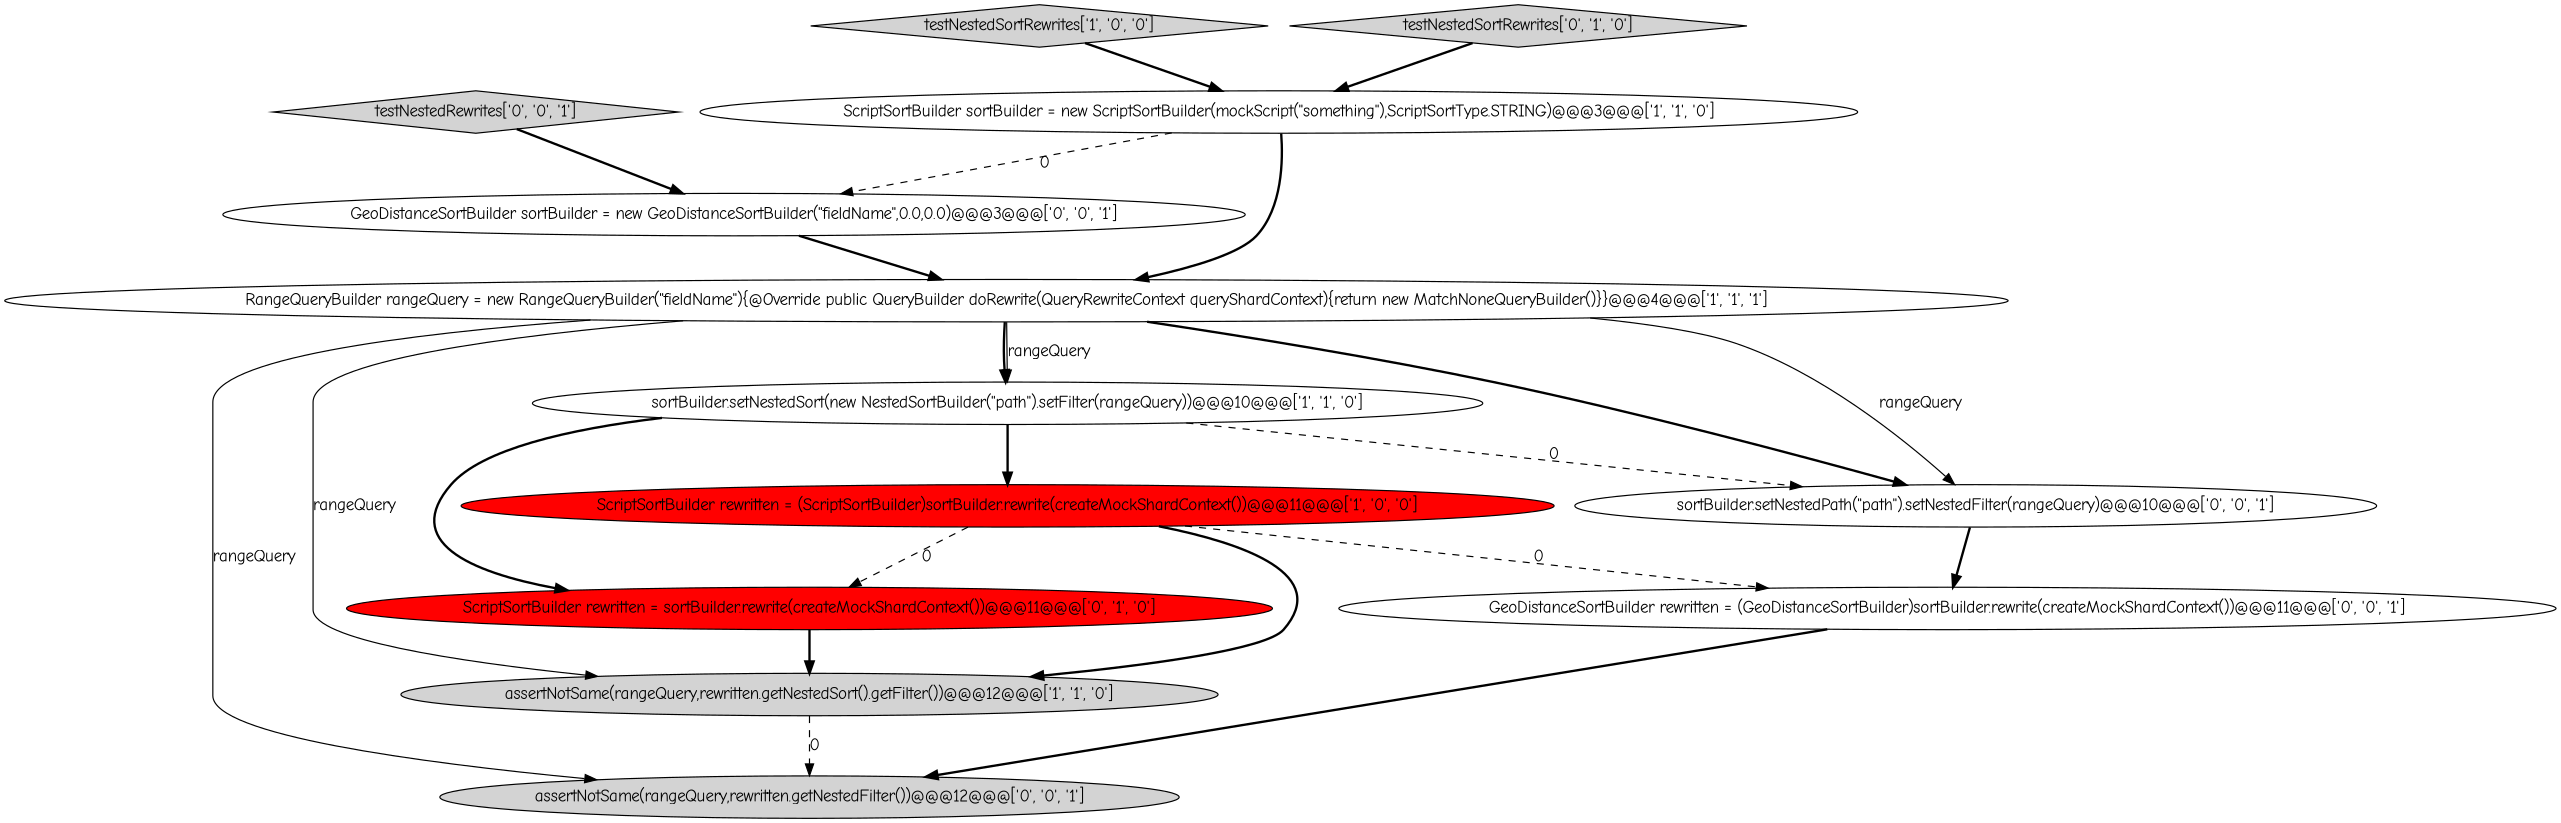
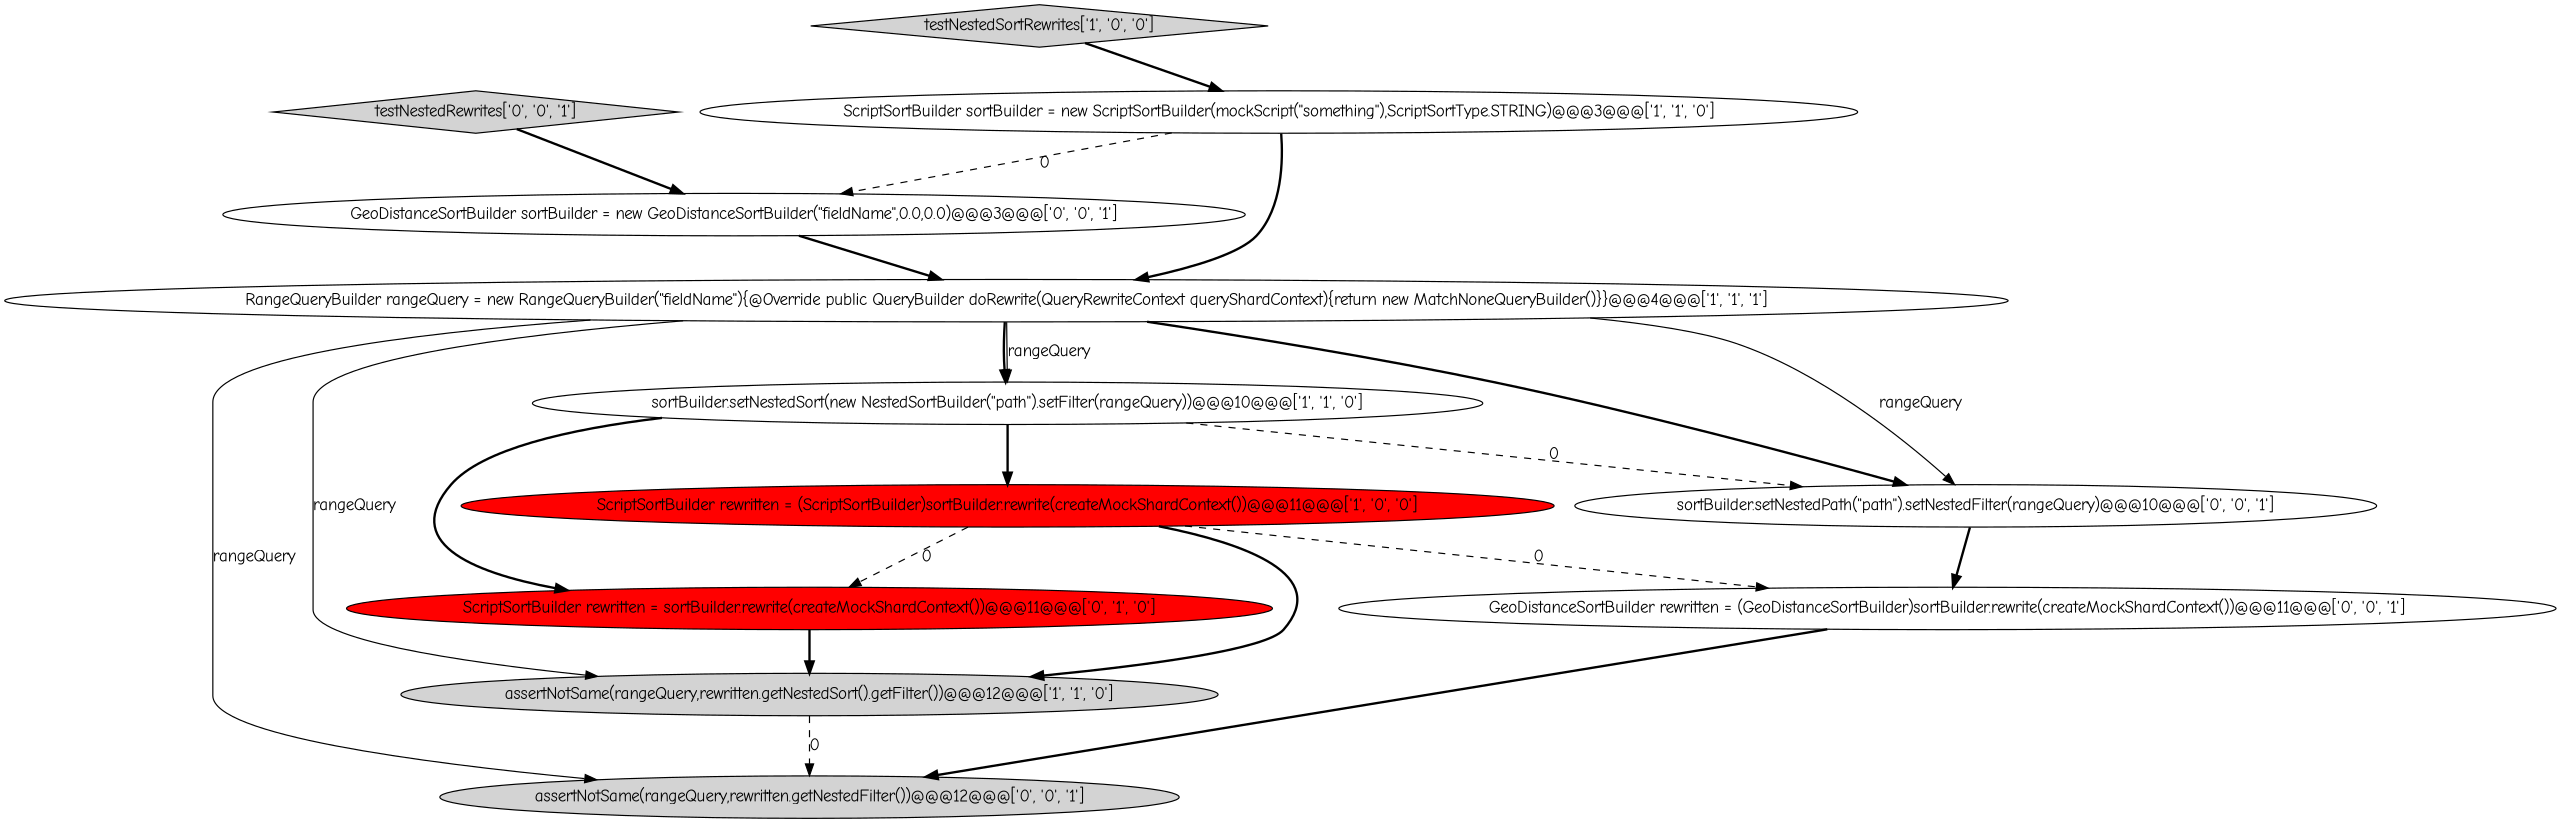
(1518, 26) -> none
